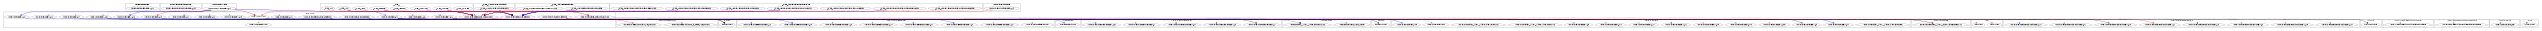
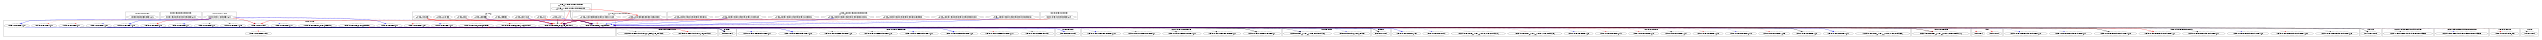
(546, 11) -> (613, 11)
